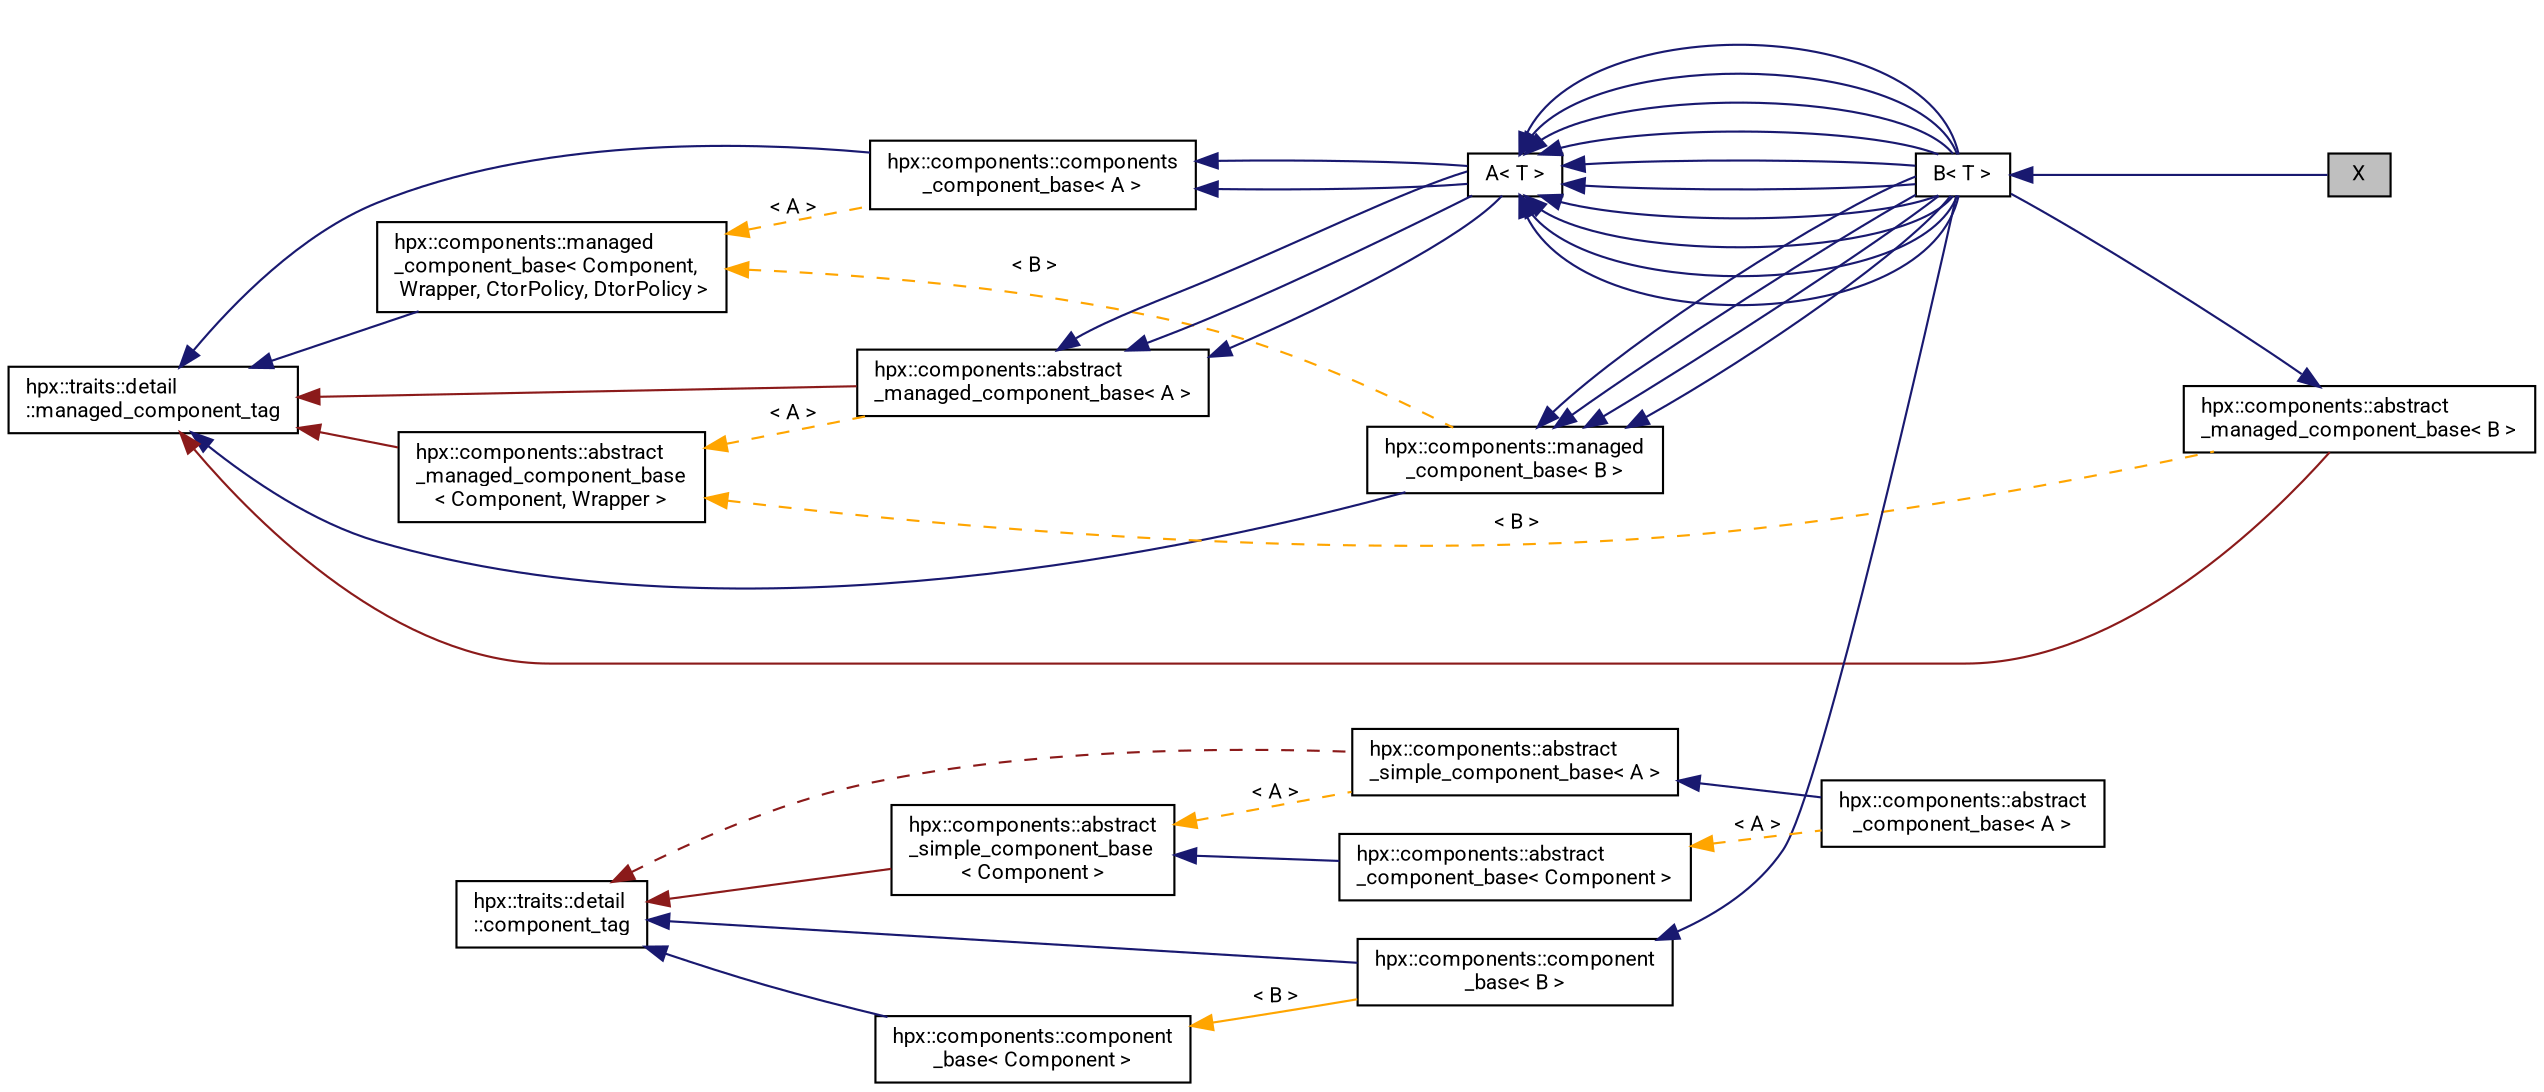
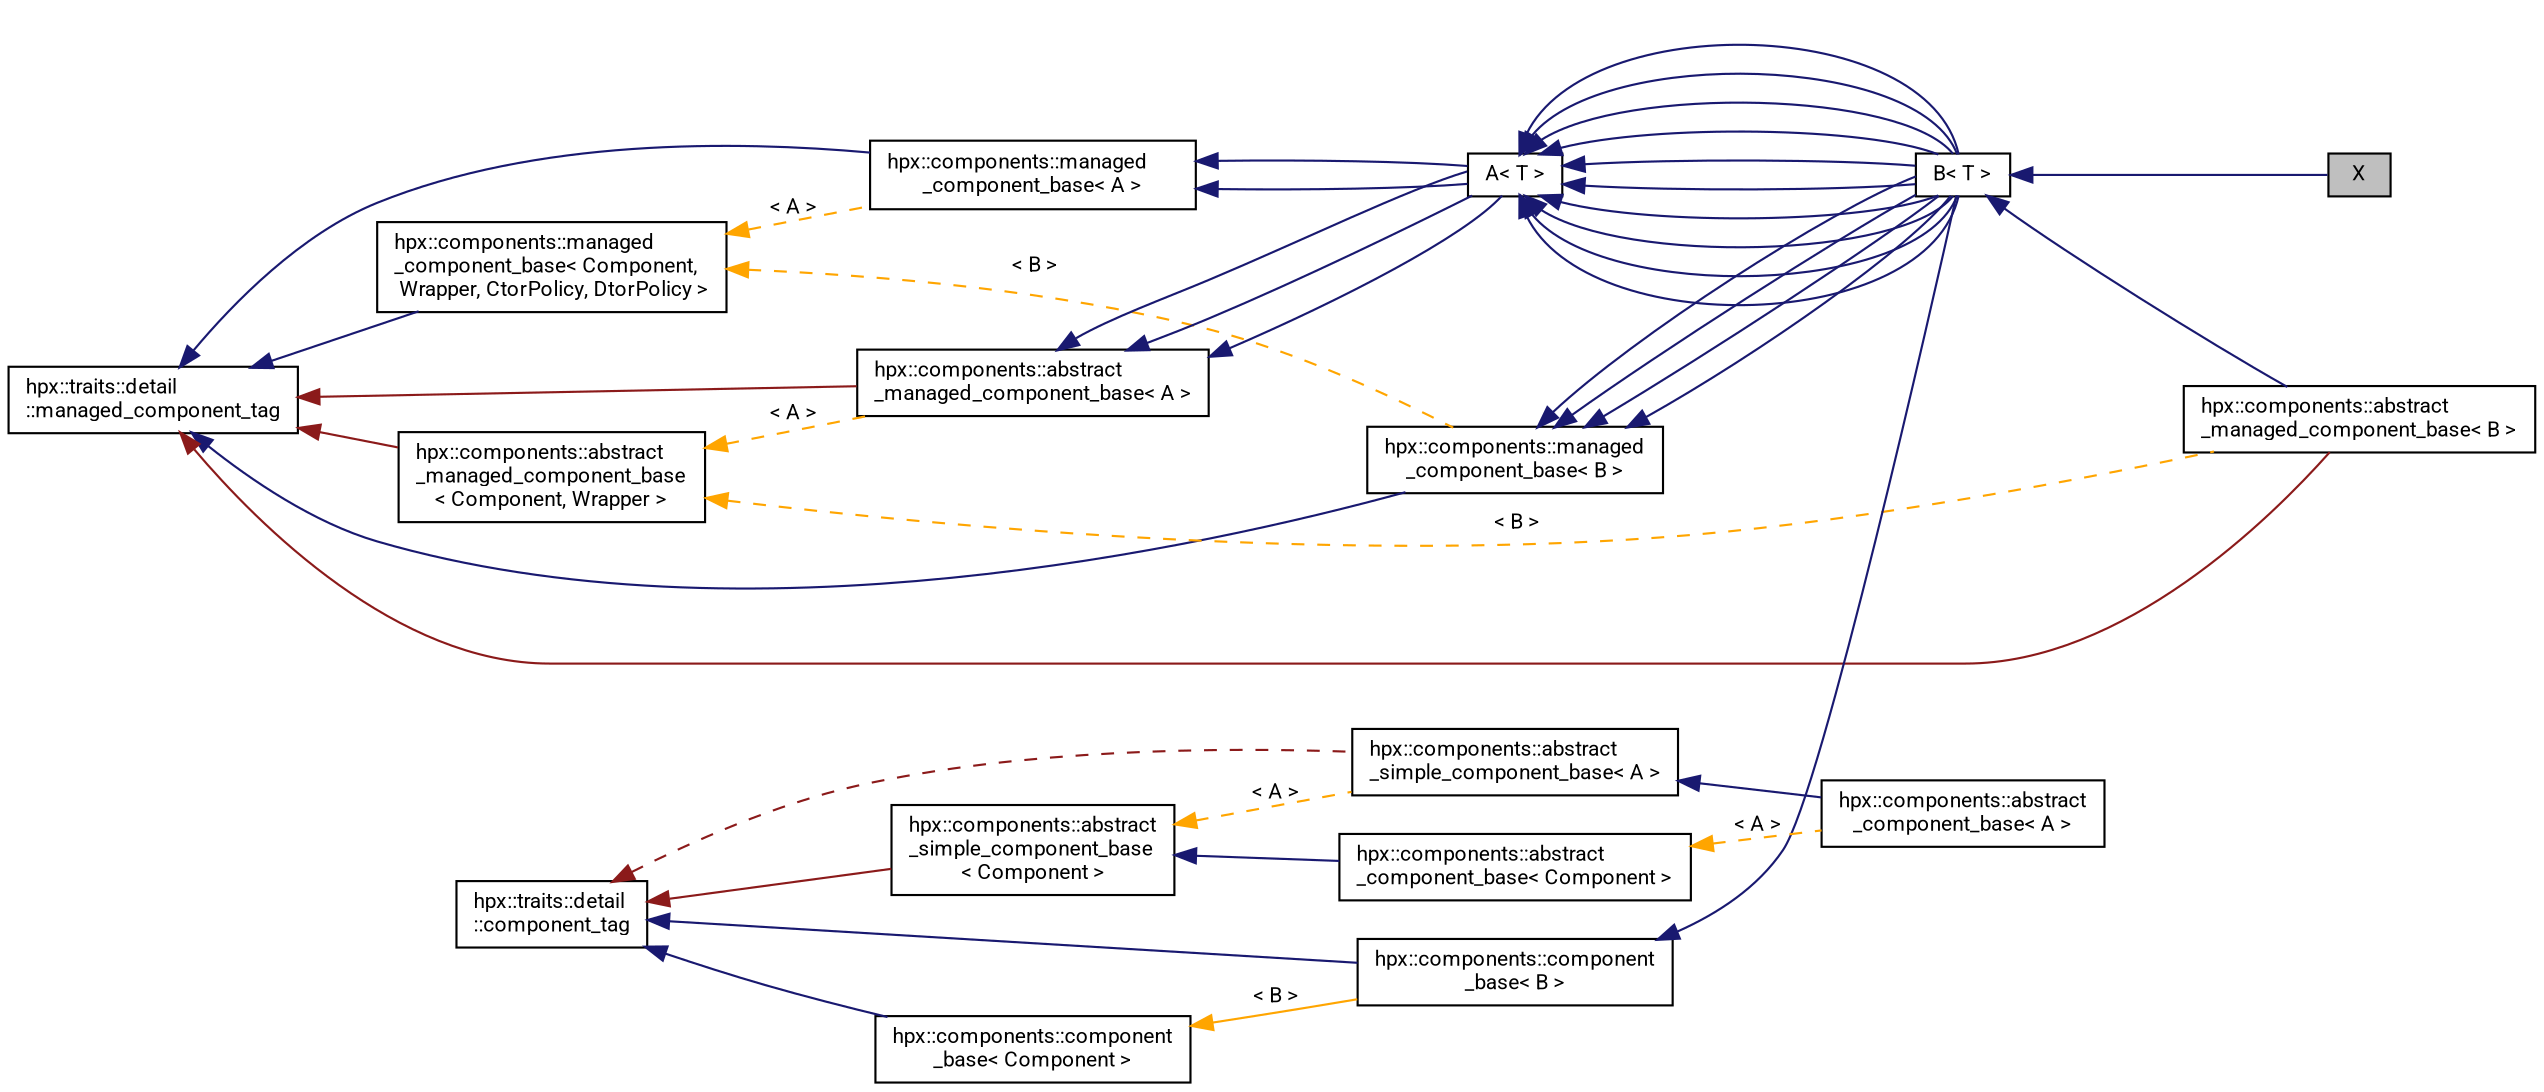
(1033, 175) -> (1033, 175)
(2158, 281) -> (2144, 301)
